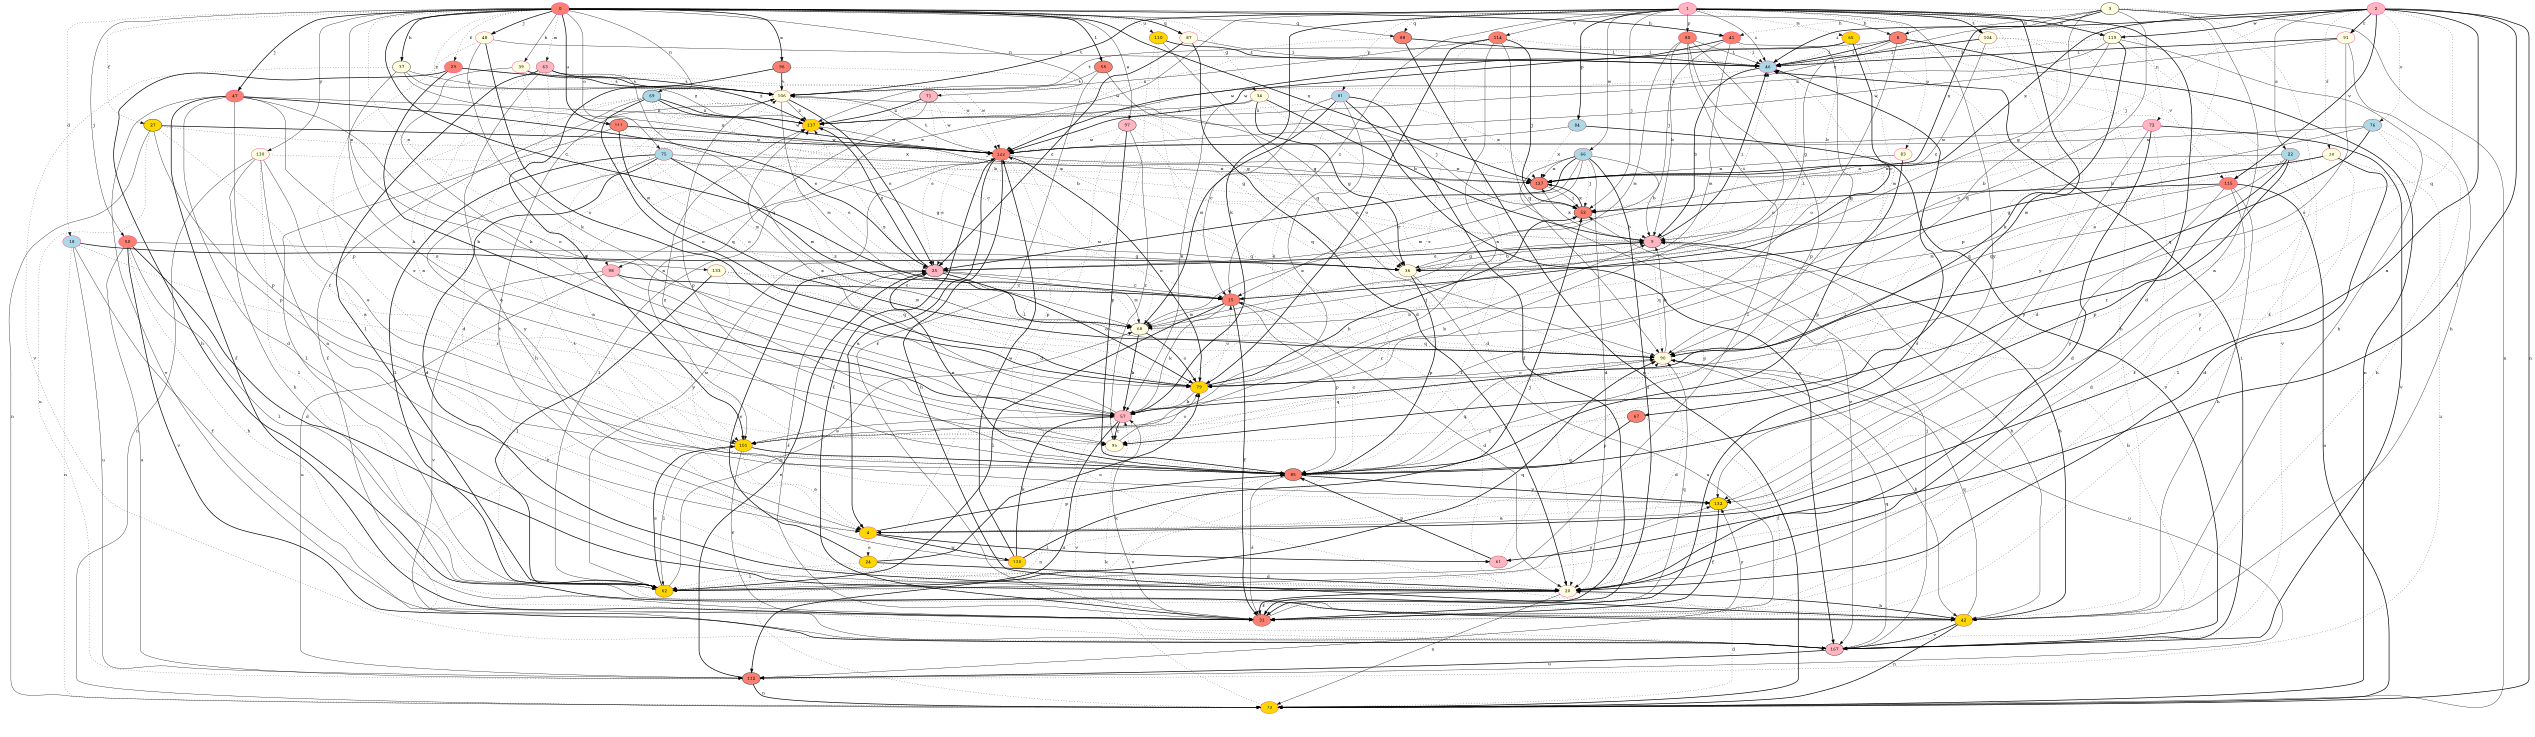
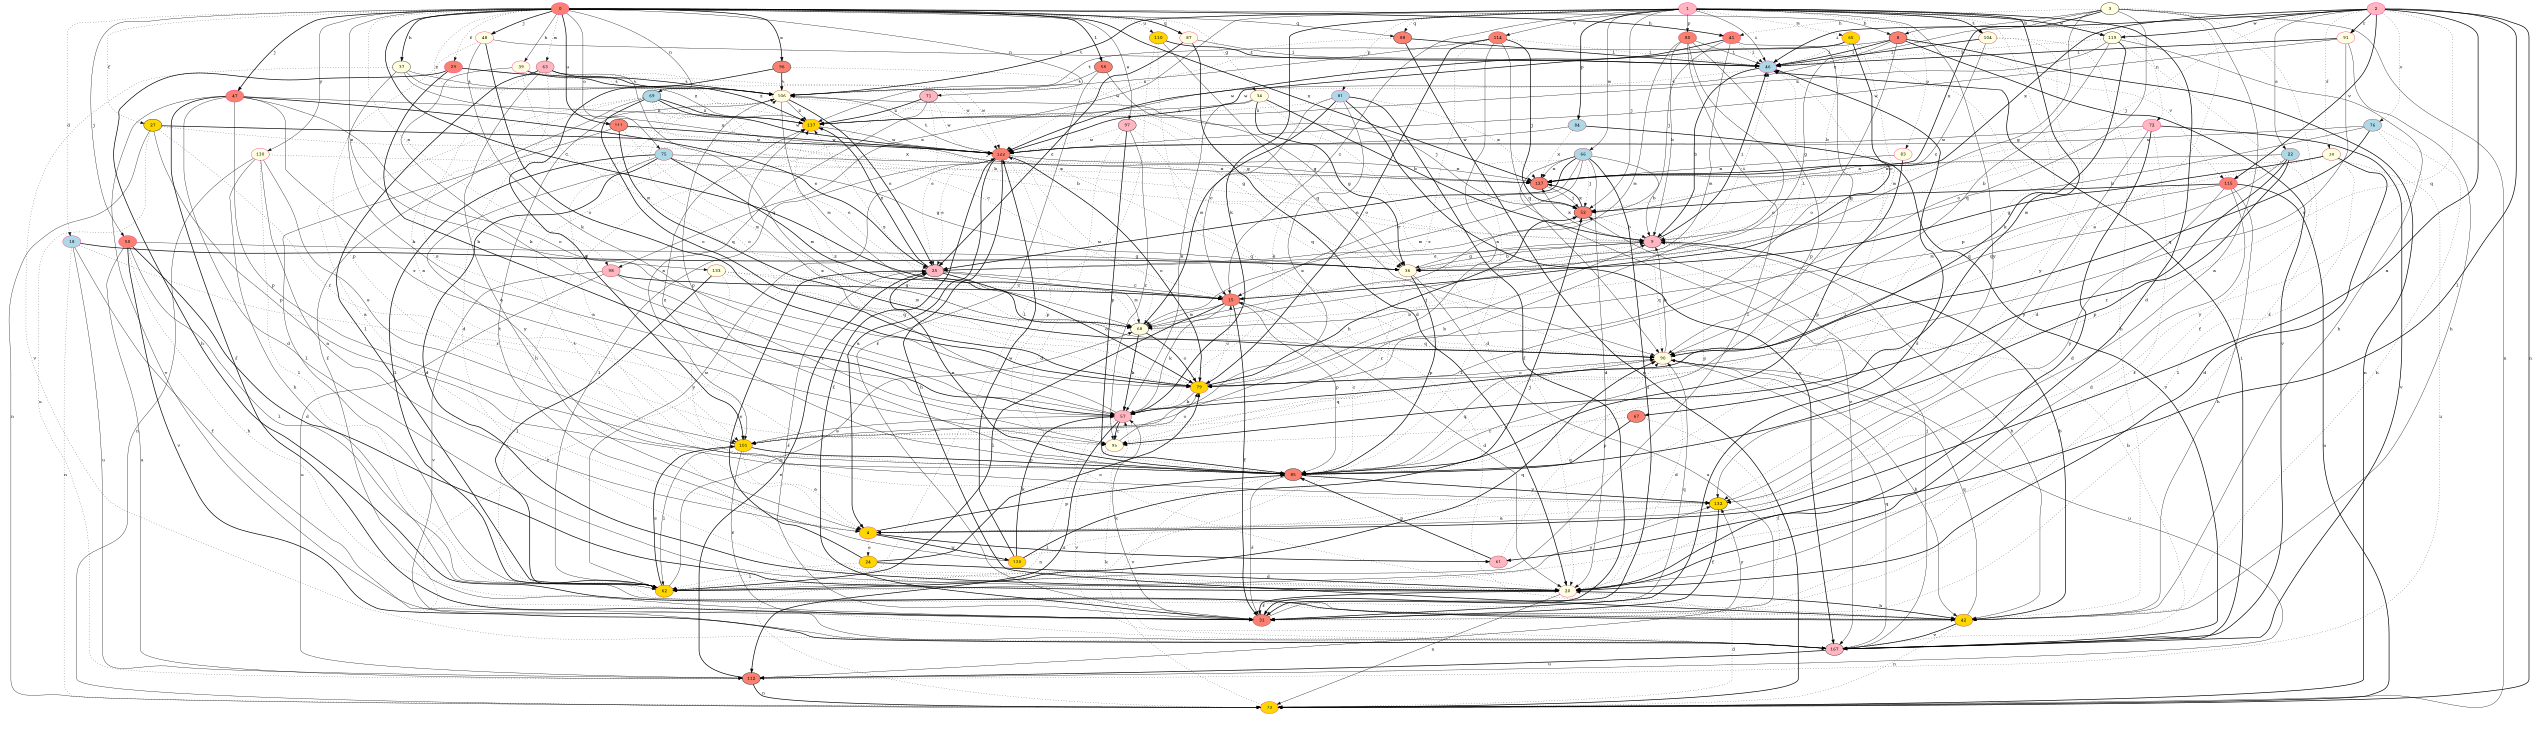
(1295, 260) -> (1295, 260)
(907, 285) -> (907, 285)
(2281, 397) -> (2281, 397)
(1680, 703) -> (1680, 703)
